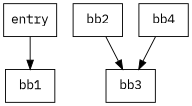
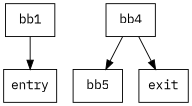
(98, 20) -> none
(30, 49) -> (30, 49)
(131, 86) -> (98, 86)
none -> (164, 86)
